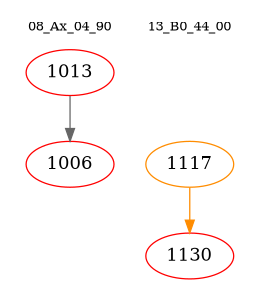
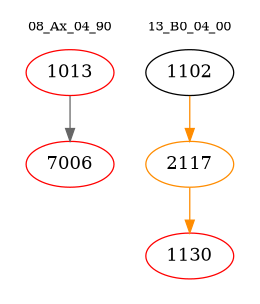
(190, 27) -> (190, 27)
none -> (190, 73)
(70, 164) -> (70, 164)
(190, 164) -> (190, 164)
